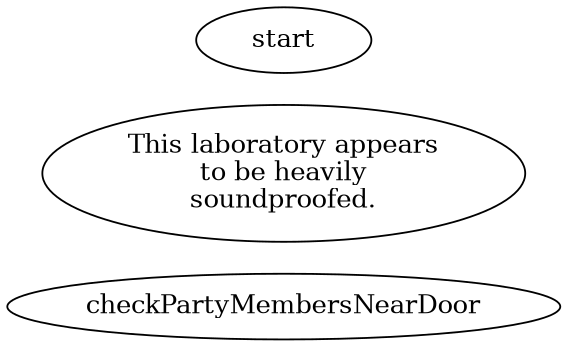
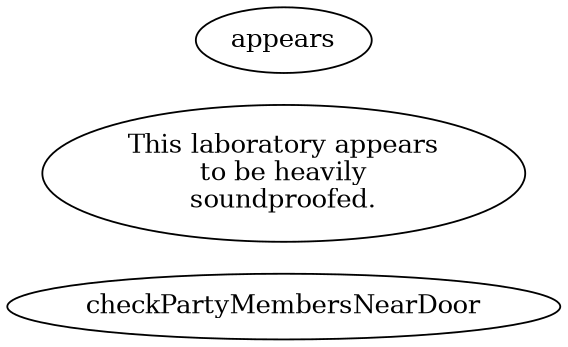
(284, 40) -> (284, 40)
